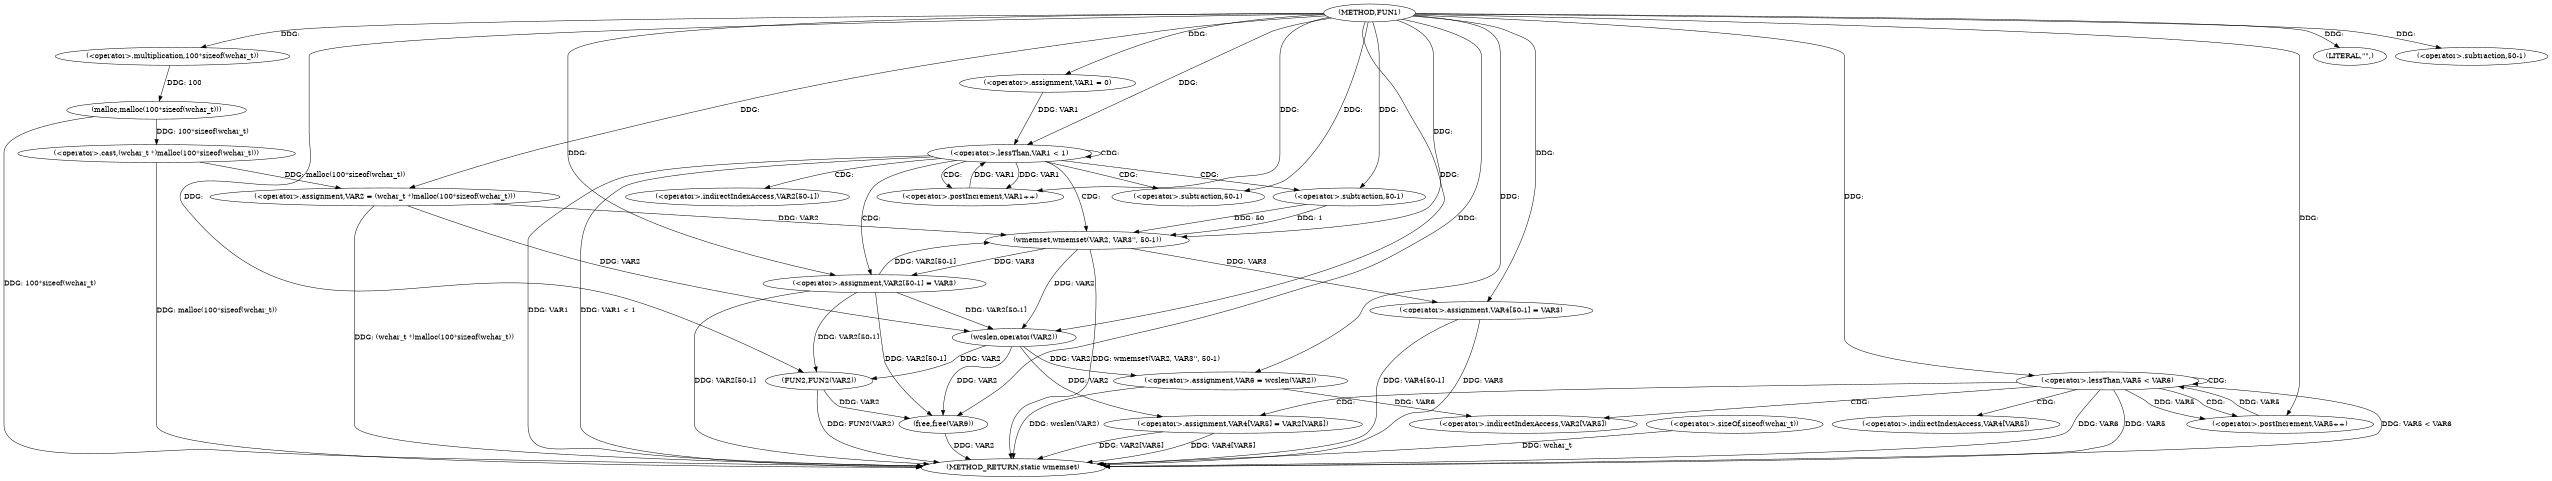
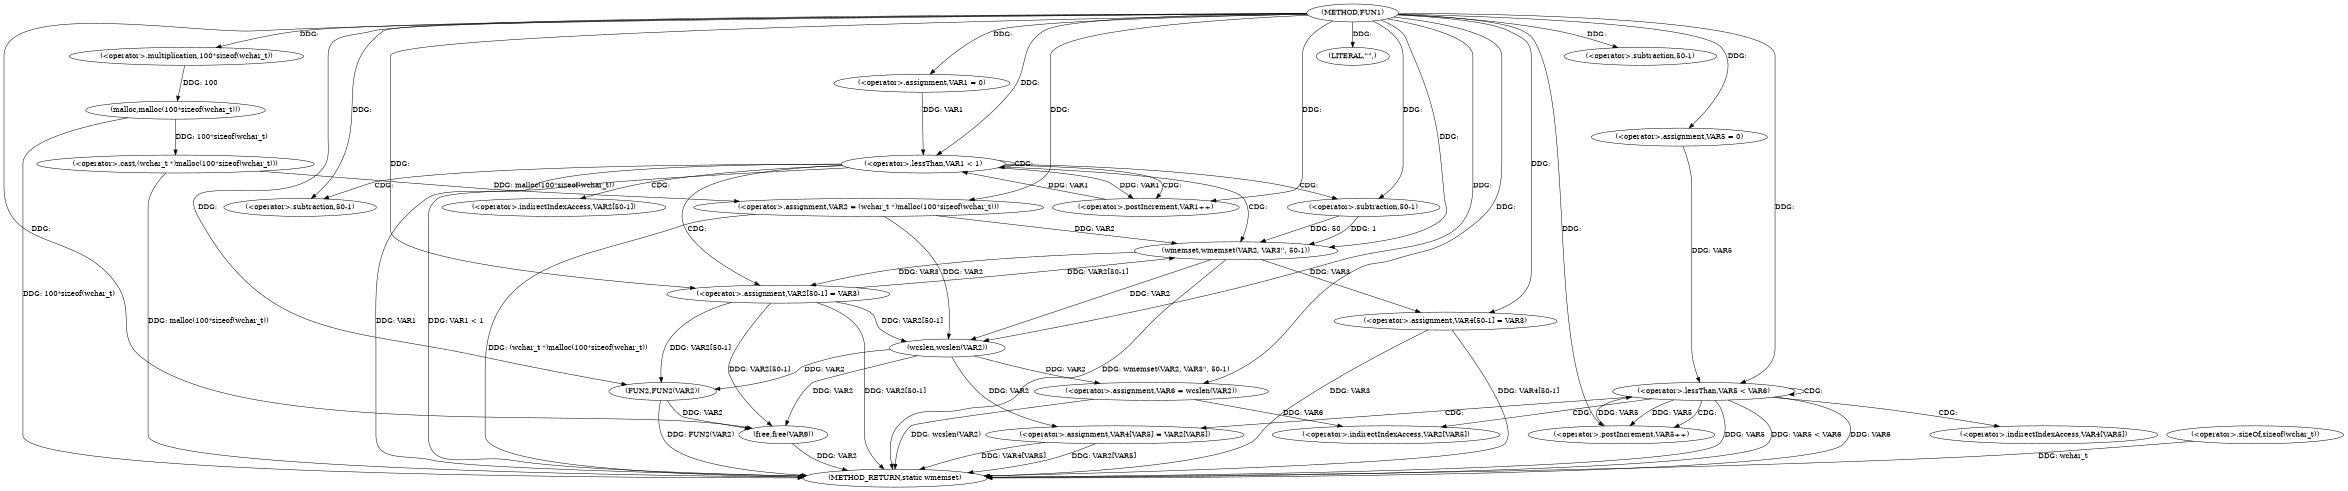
none -> (1679, 137)
(1014, 338) -> (947, 348)
